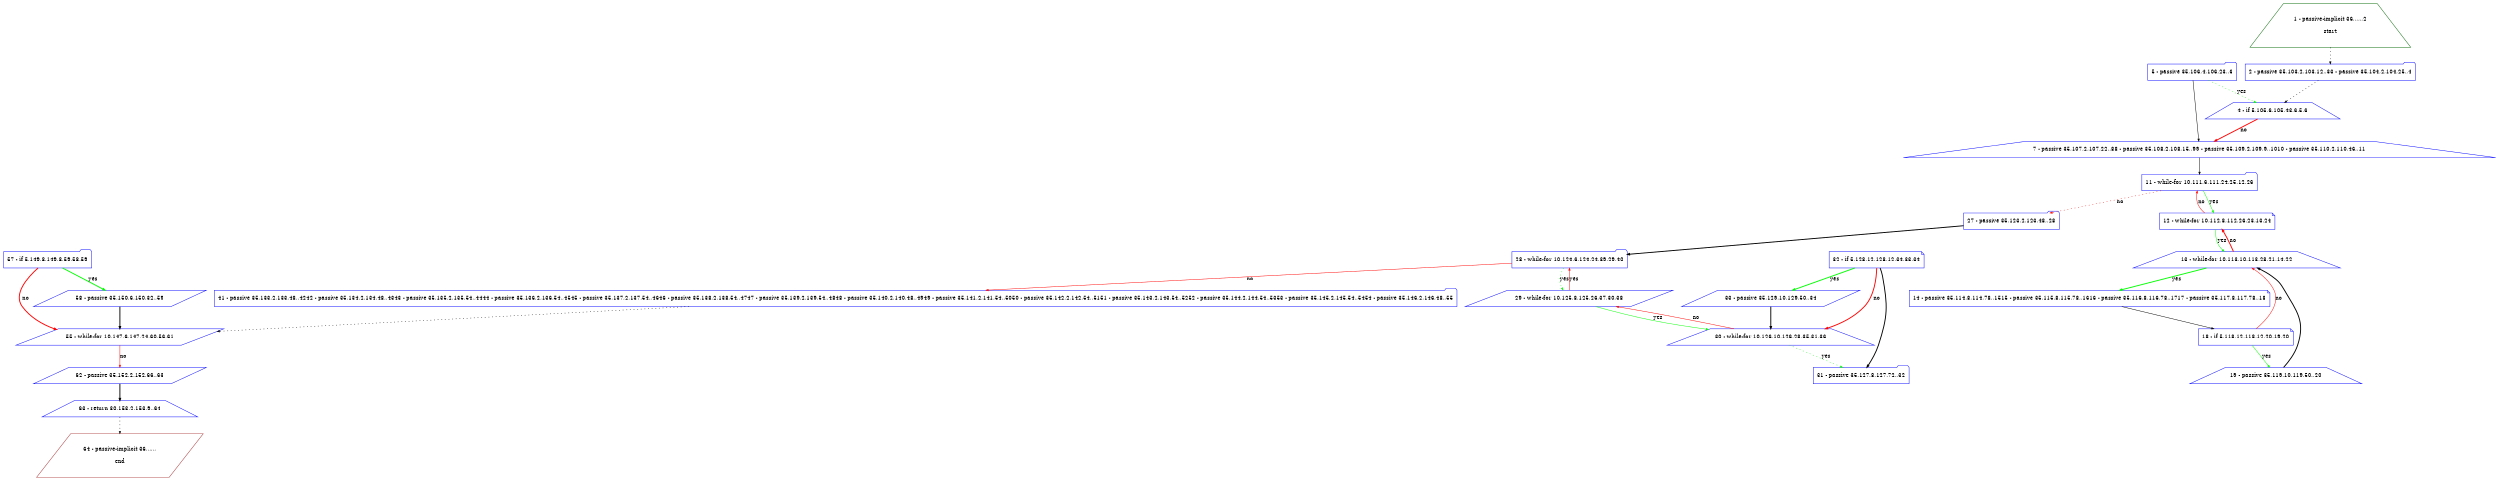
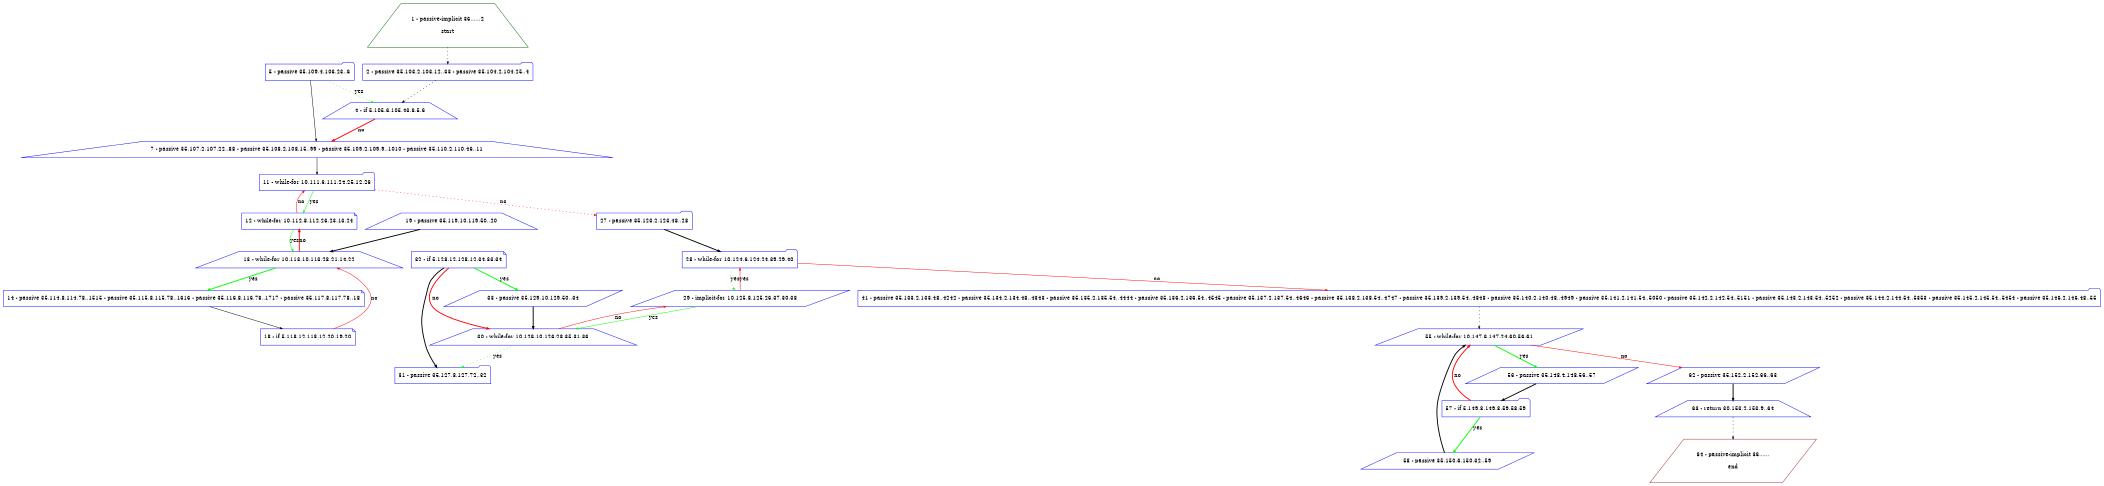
(2192, 72) -> (310, 72)
(1569, 298) -> (740, 298)
(2260, 355) -> none
none -> (1552, 376)
